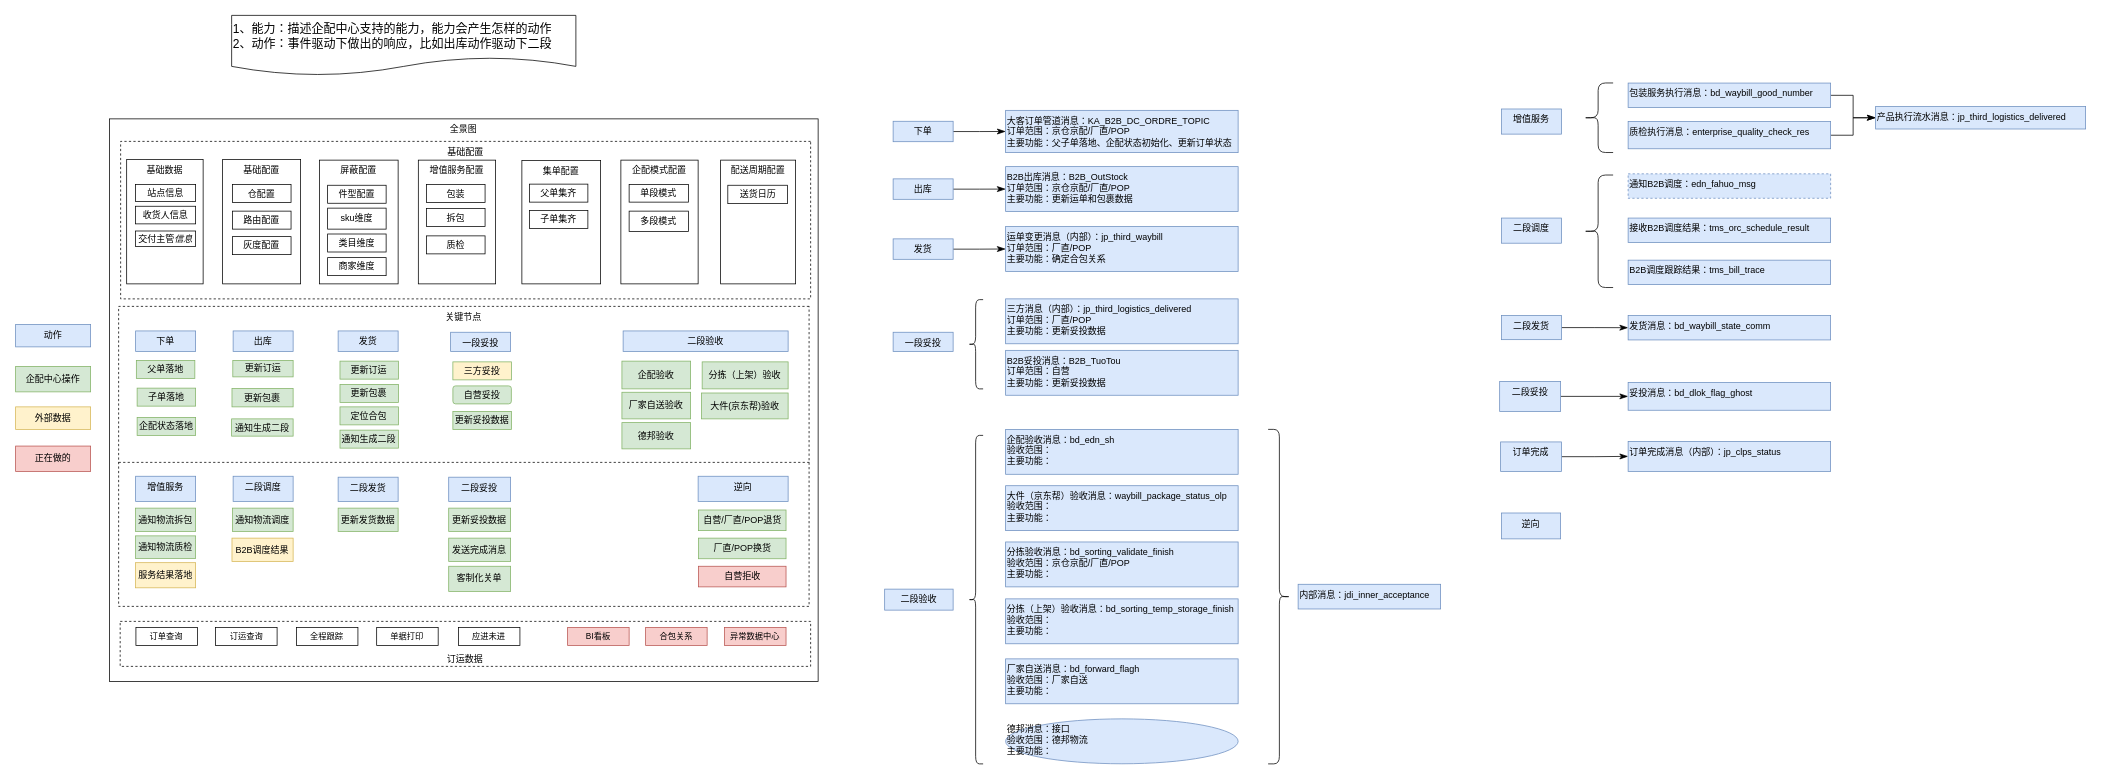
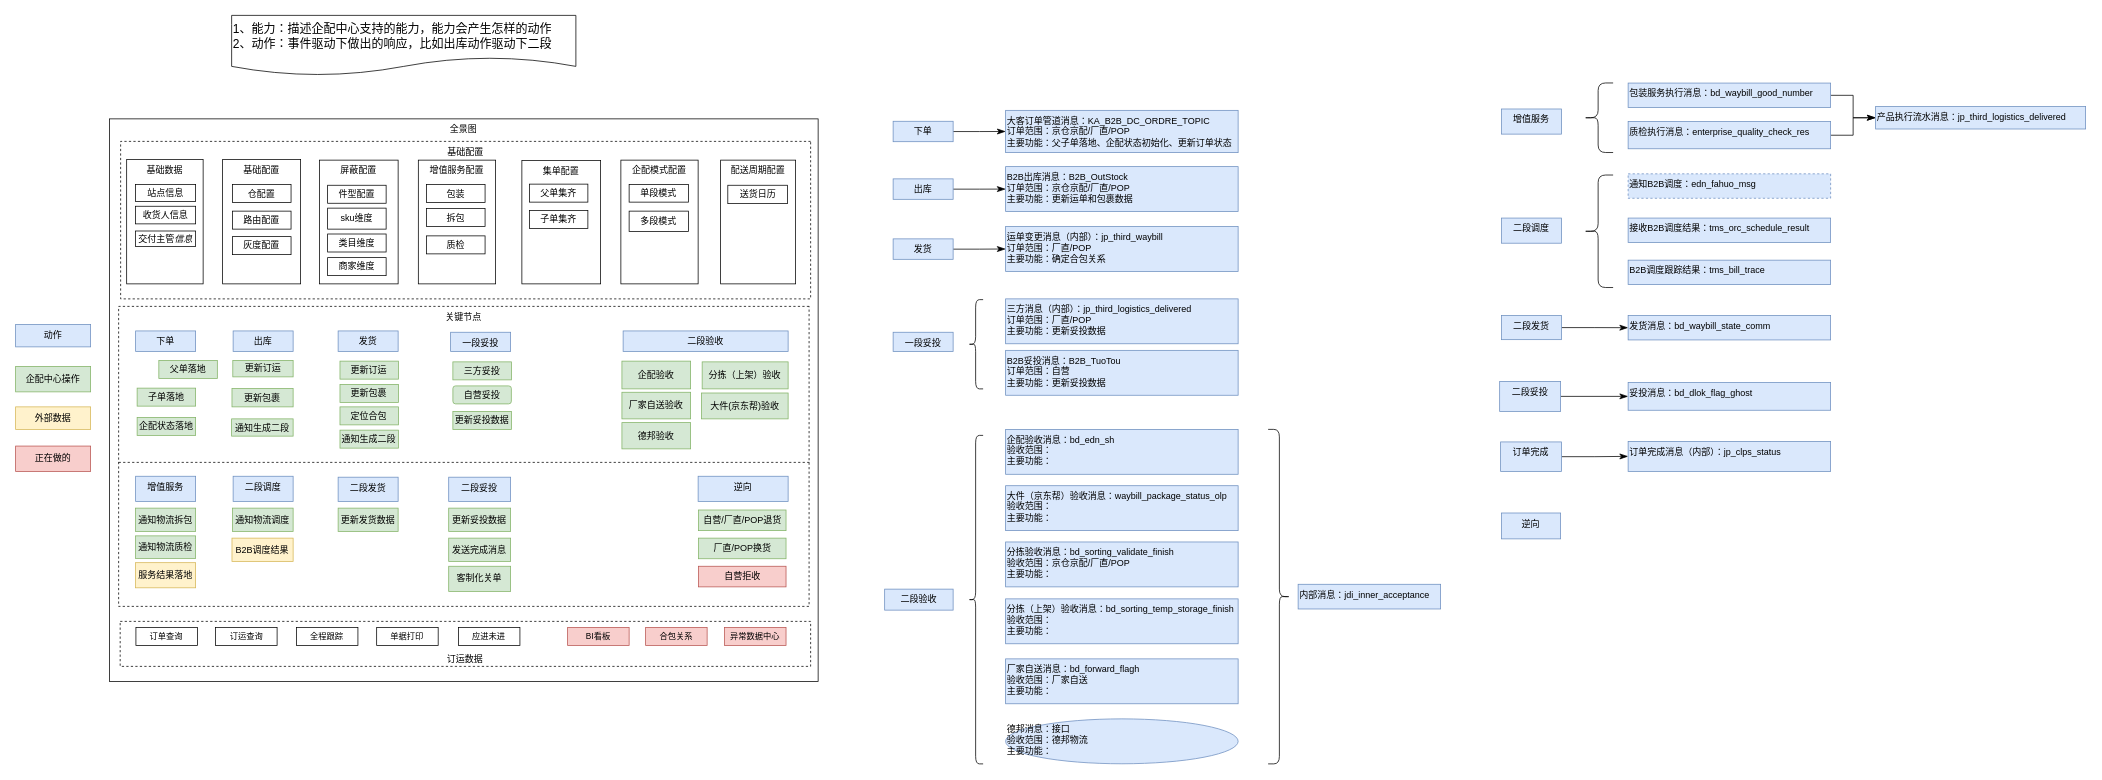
(165, 369) -> (188, 369)
(482, 371) -> (482, 371)
